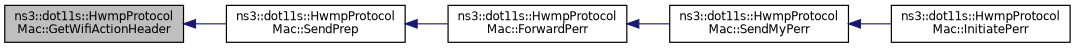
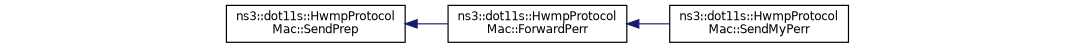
(94, 24) -> none
(981, 24) -> none
